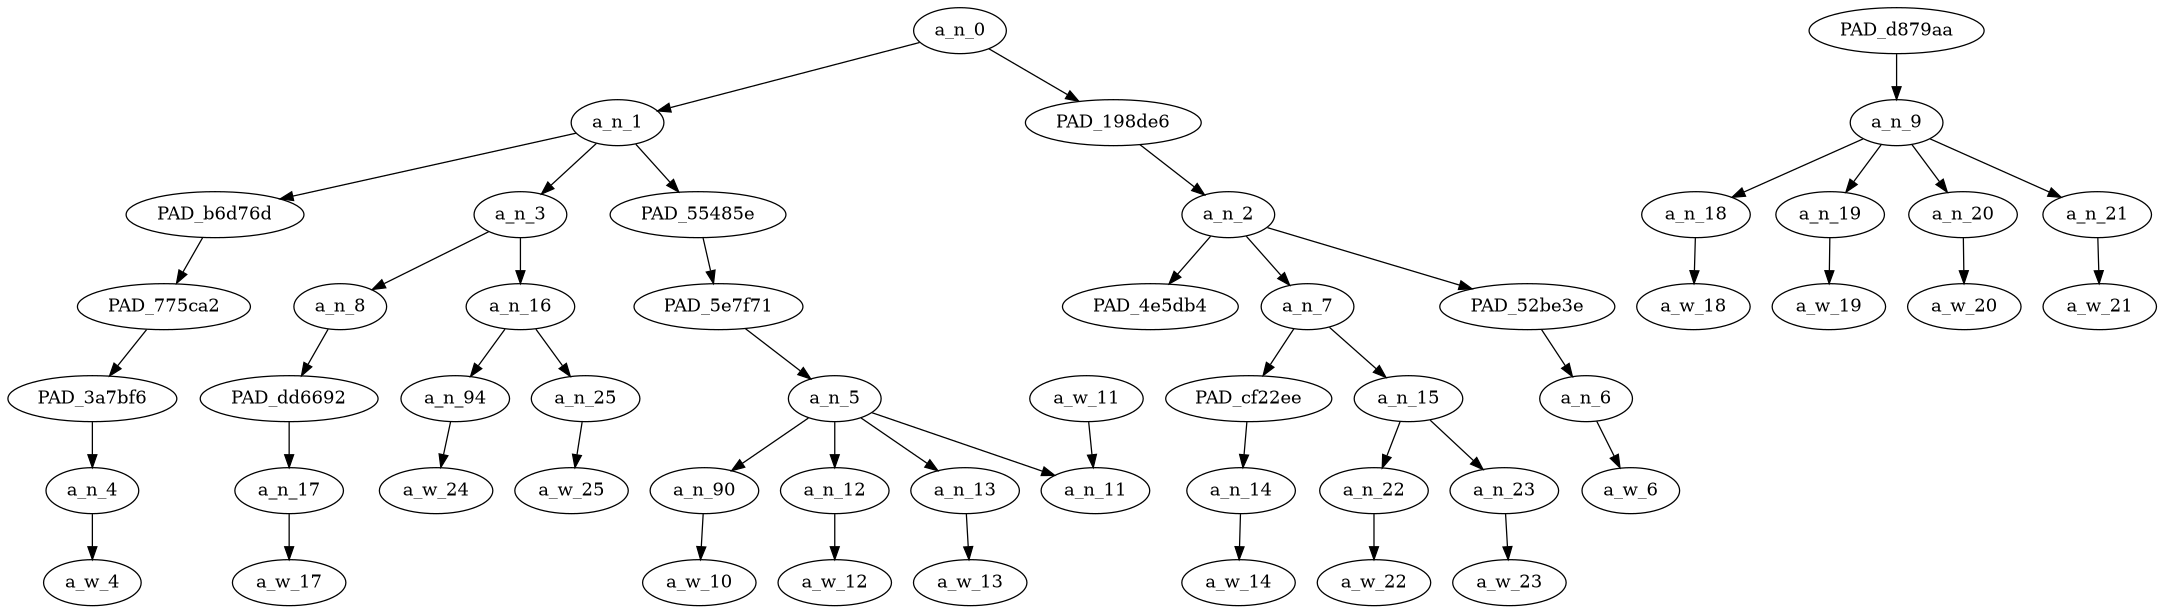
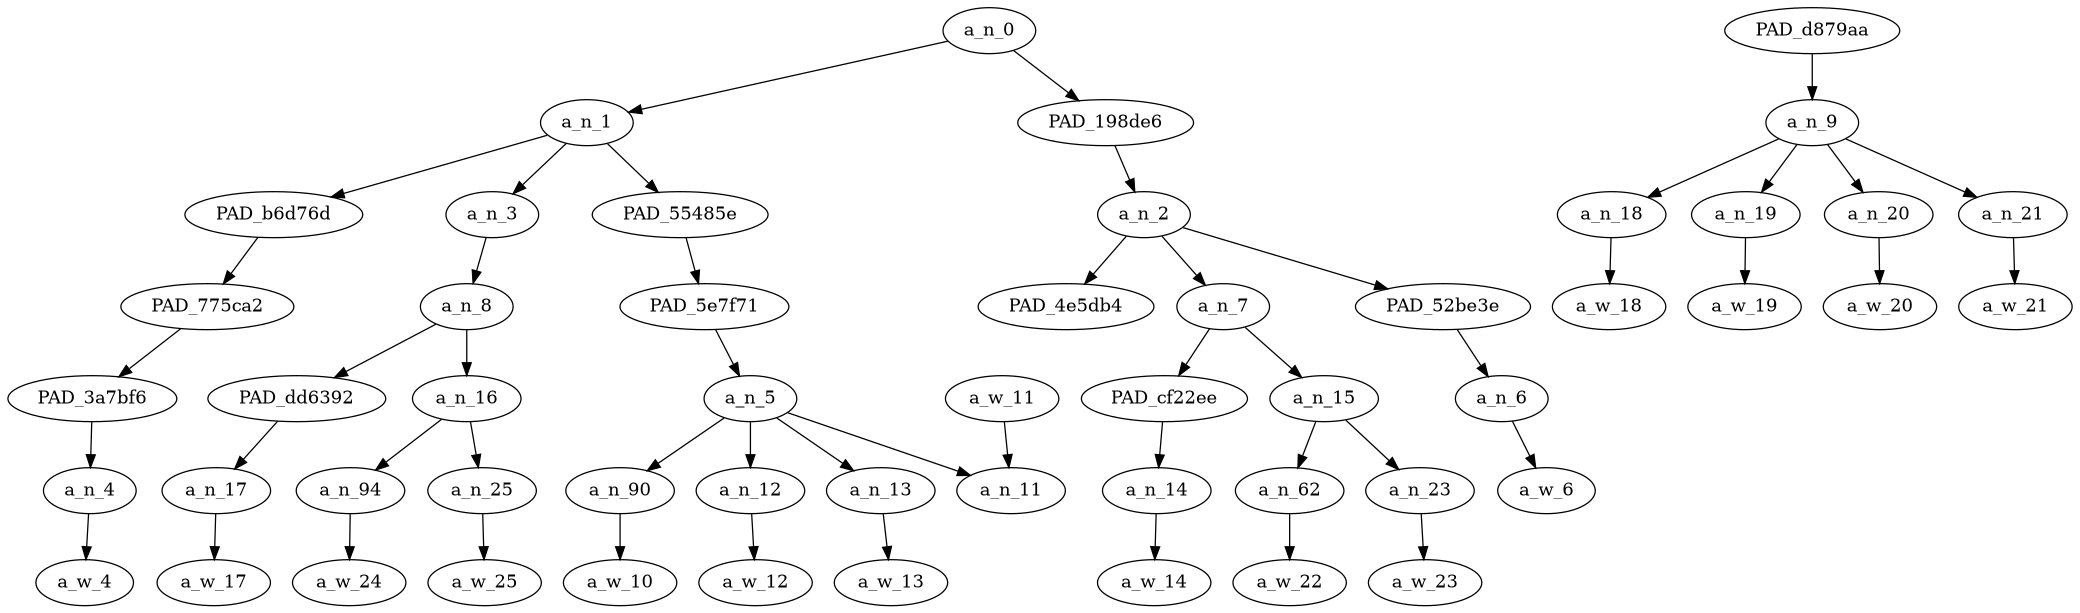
(520, 254) -> (467, 346)
(289, 399) -> (297, 399)
(1374, 491) -> (1290, 491)
